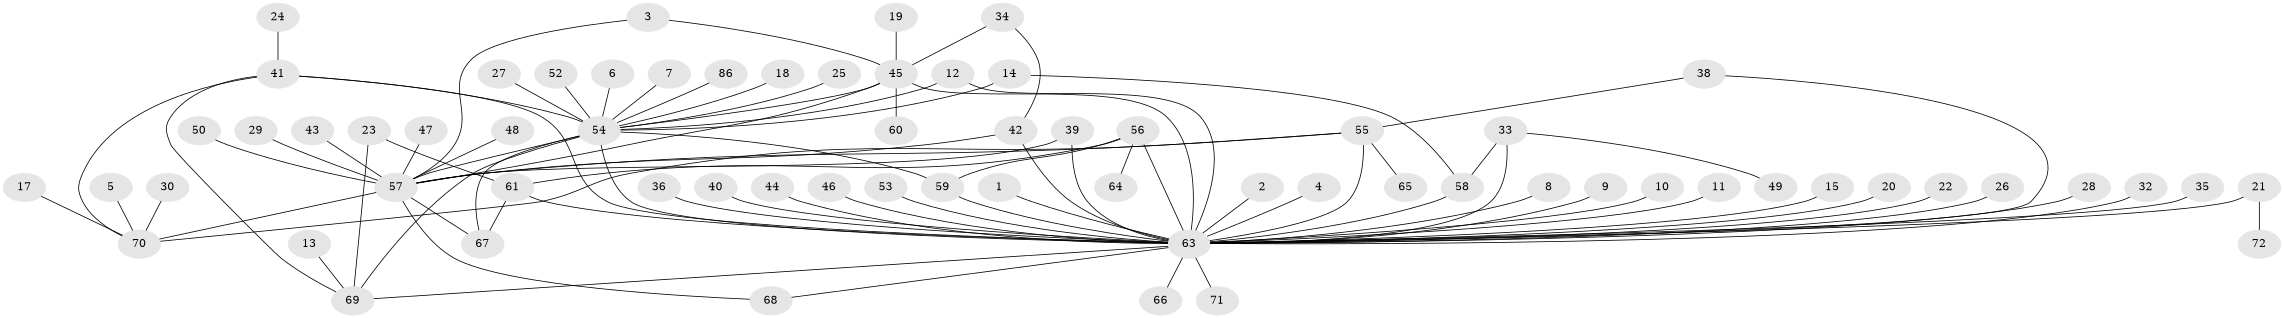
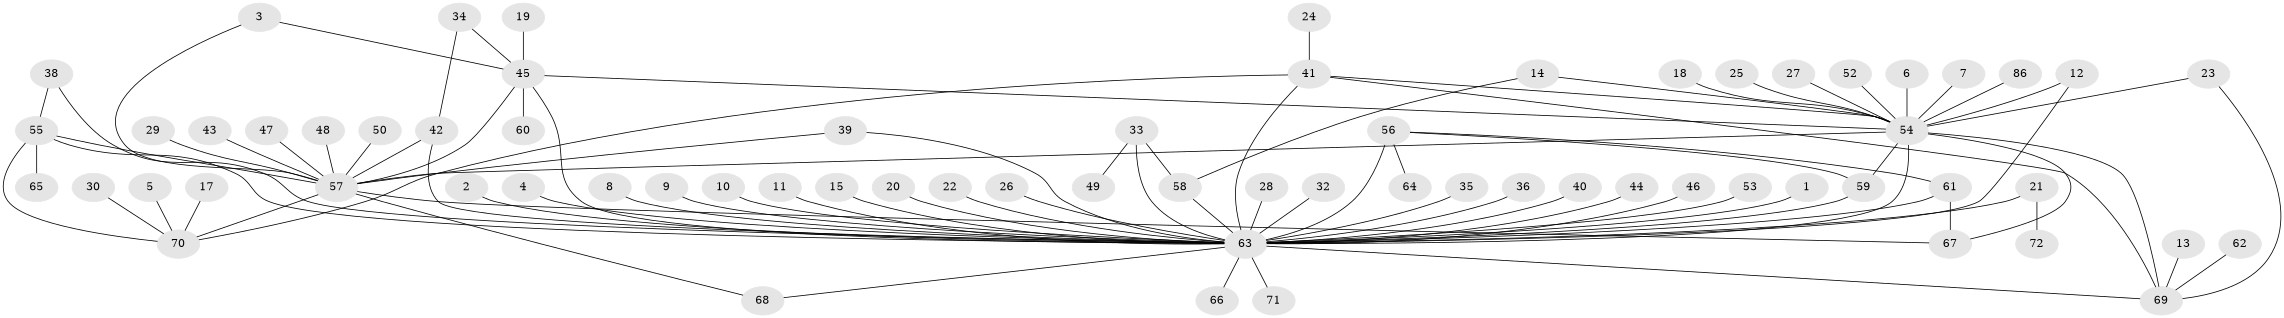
(434, 159) -> (2064, 101)
none -> (2240, 244)
